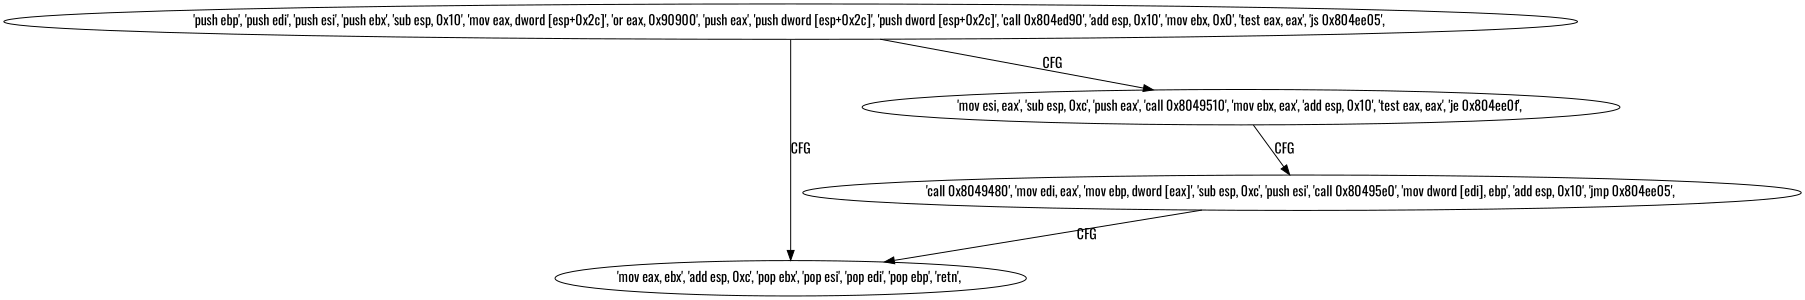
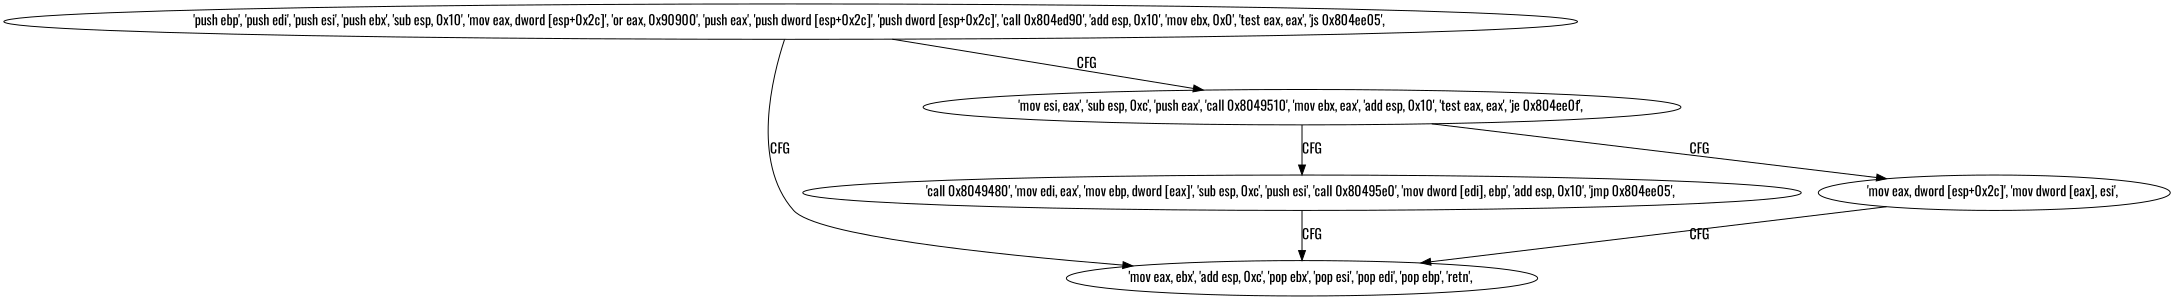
none -> (1994, 193)
